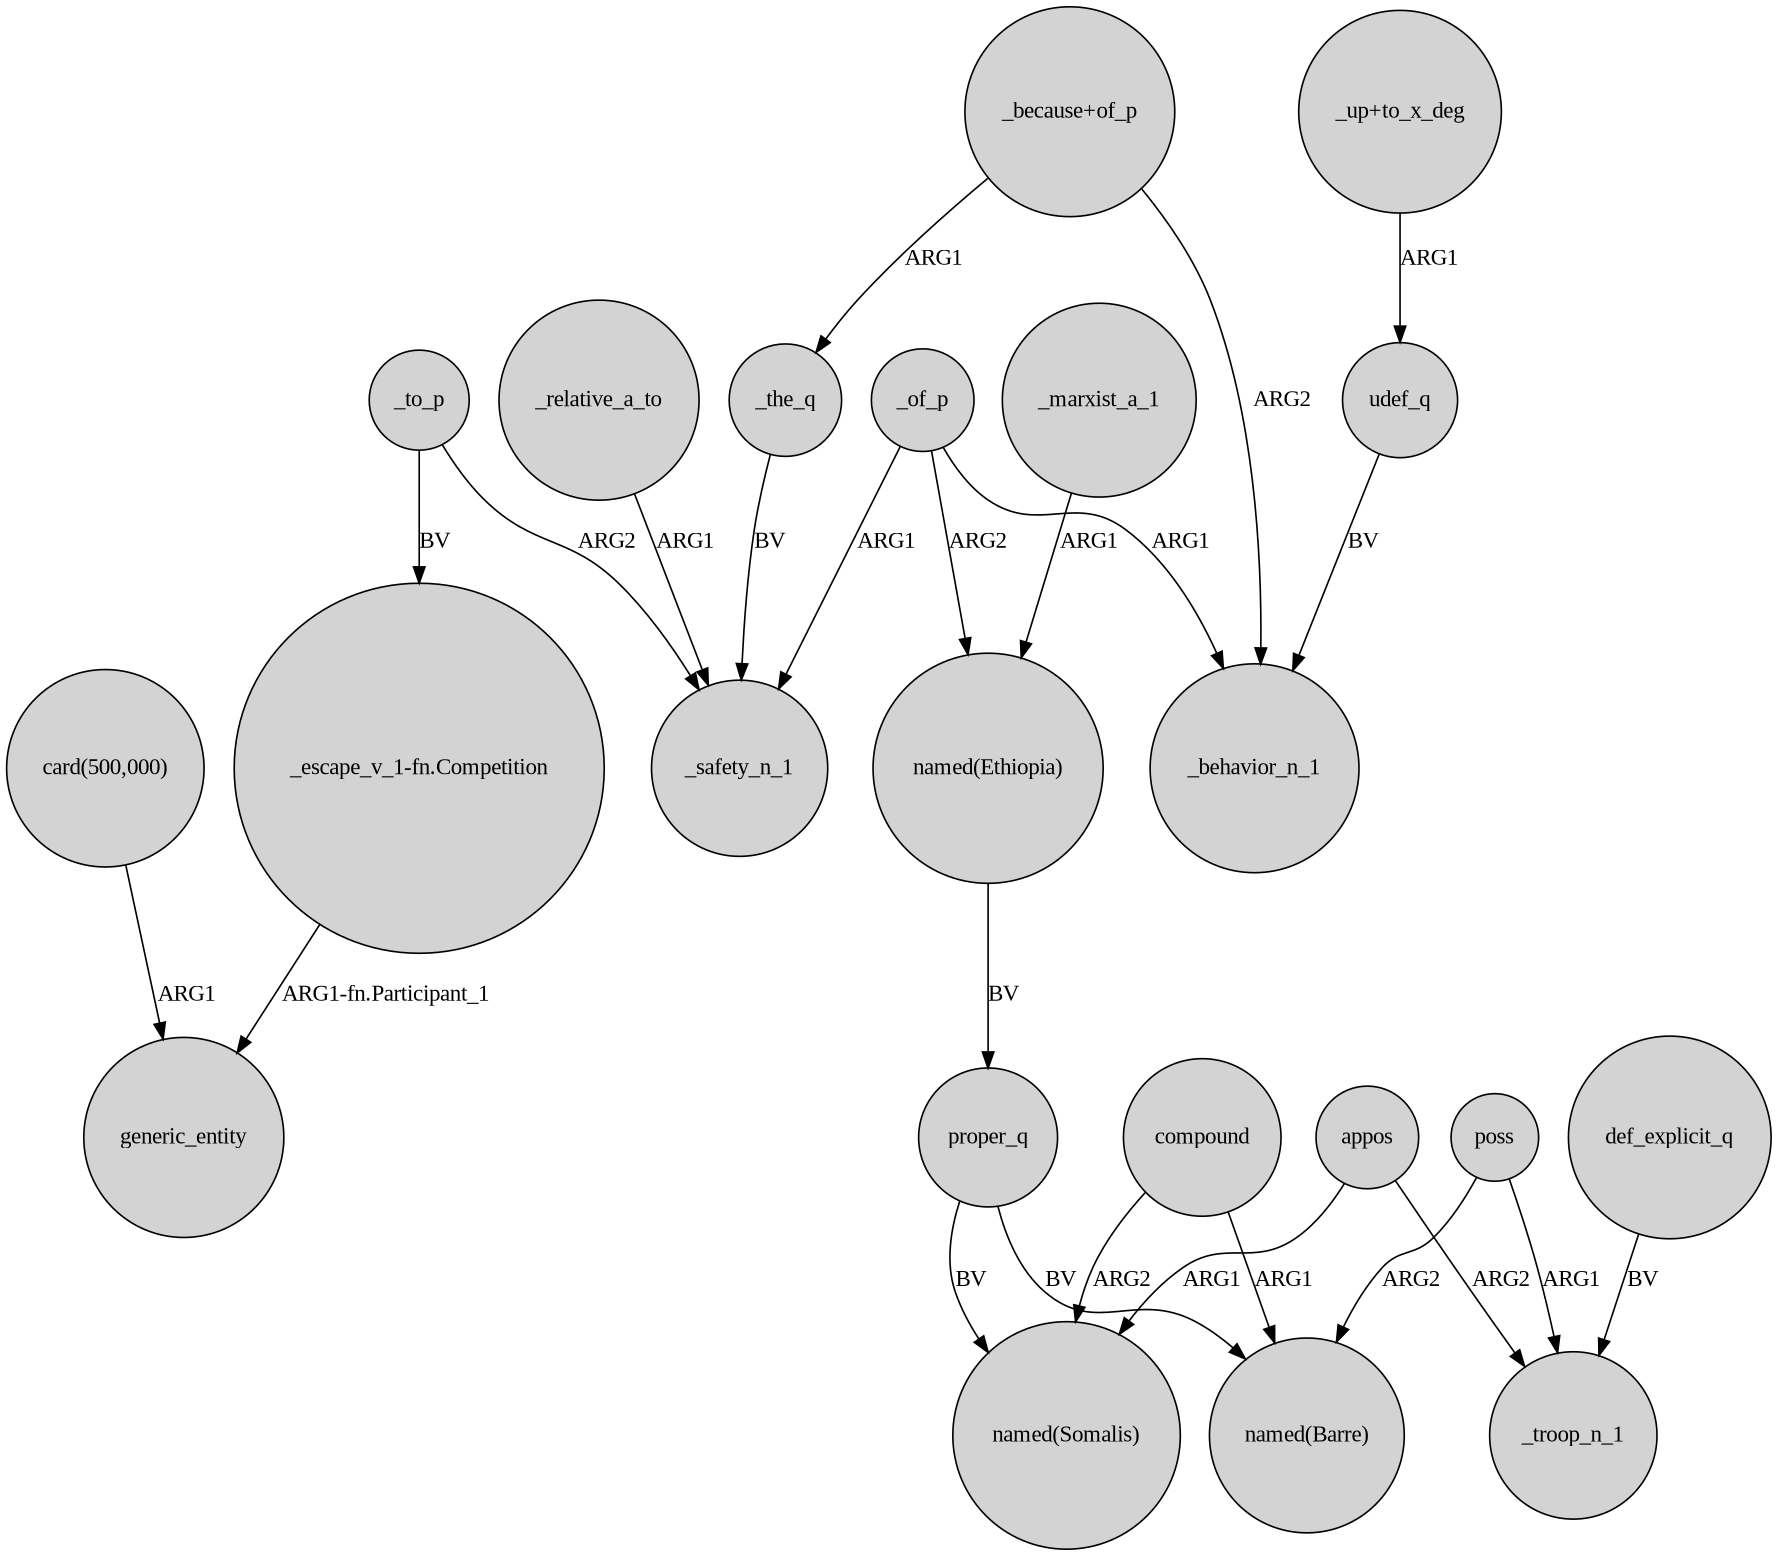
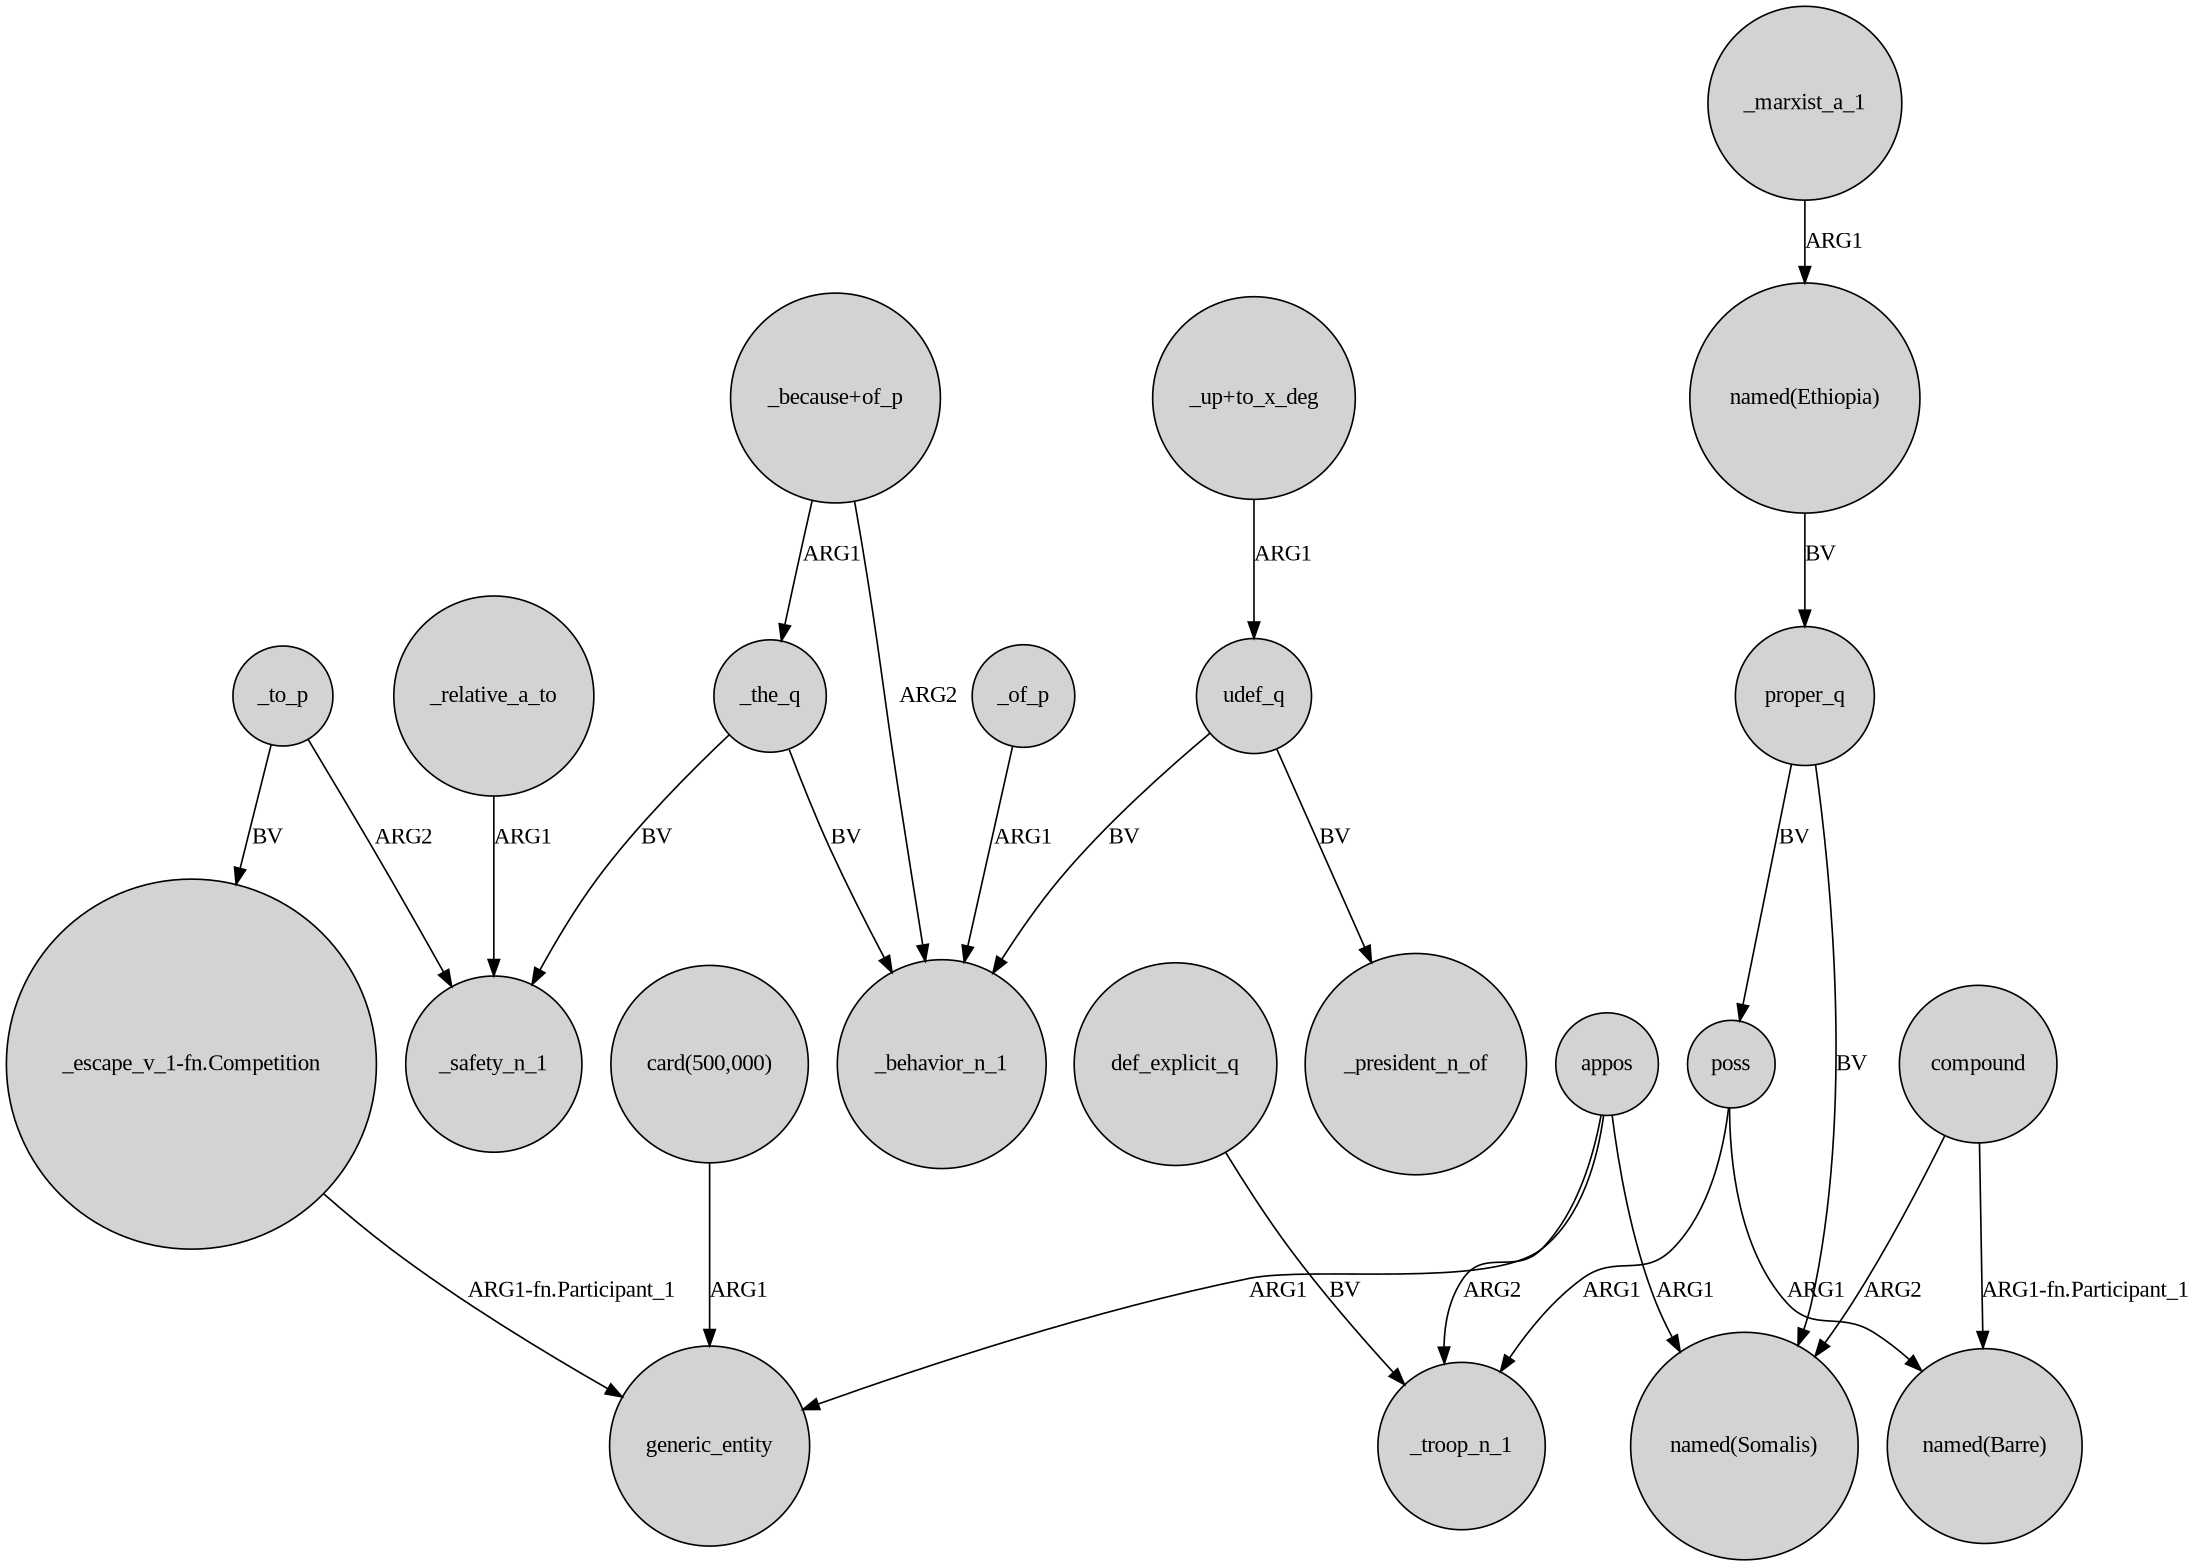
(948, 545) -> none
(843, 560) -> none
none -> (833, 855)
none -> (1416, 1064)
none -> (1248, 1279)
(1284, 1280) -> (2085, 1291)
(1411, 1280) -> (1816, 1291)
(1092, 1312) -> (1767, 884)
